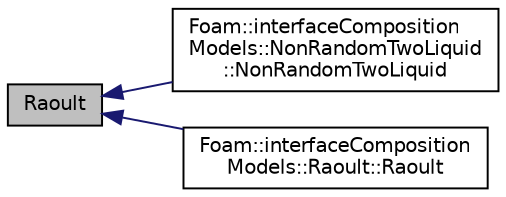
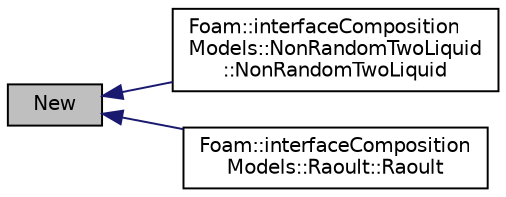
(55, 105) -> (55, 105)
